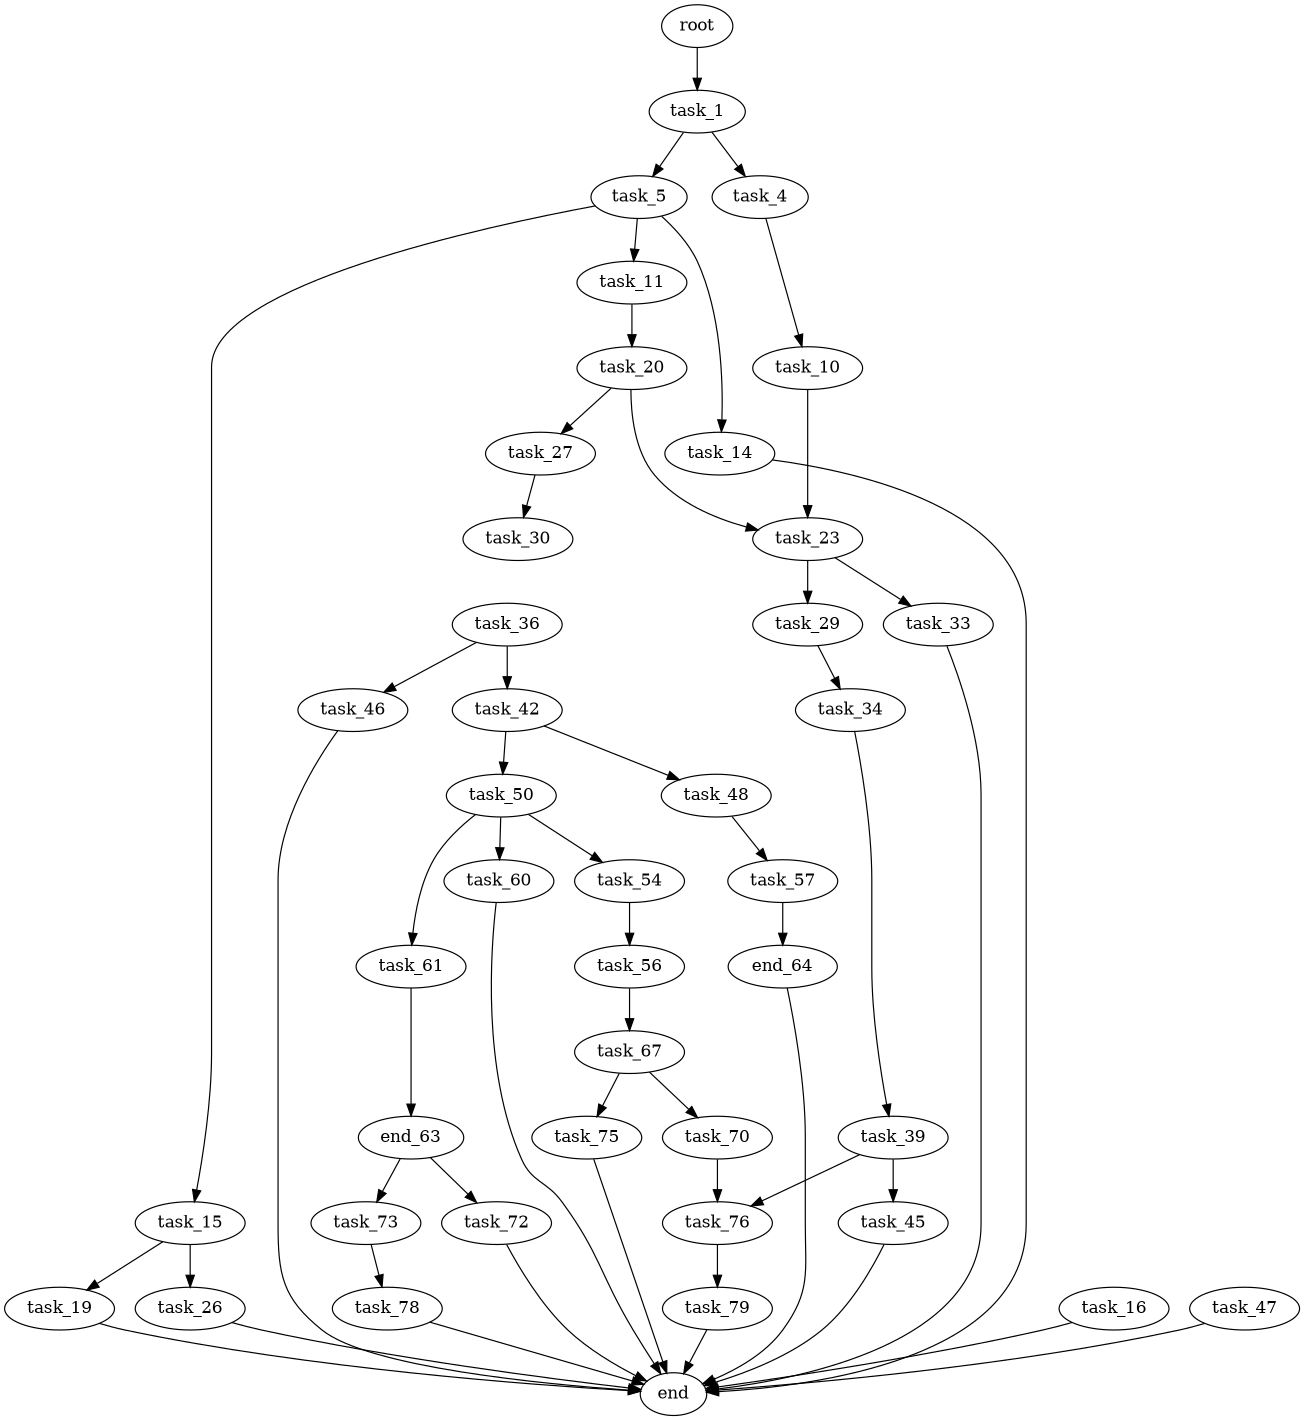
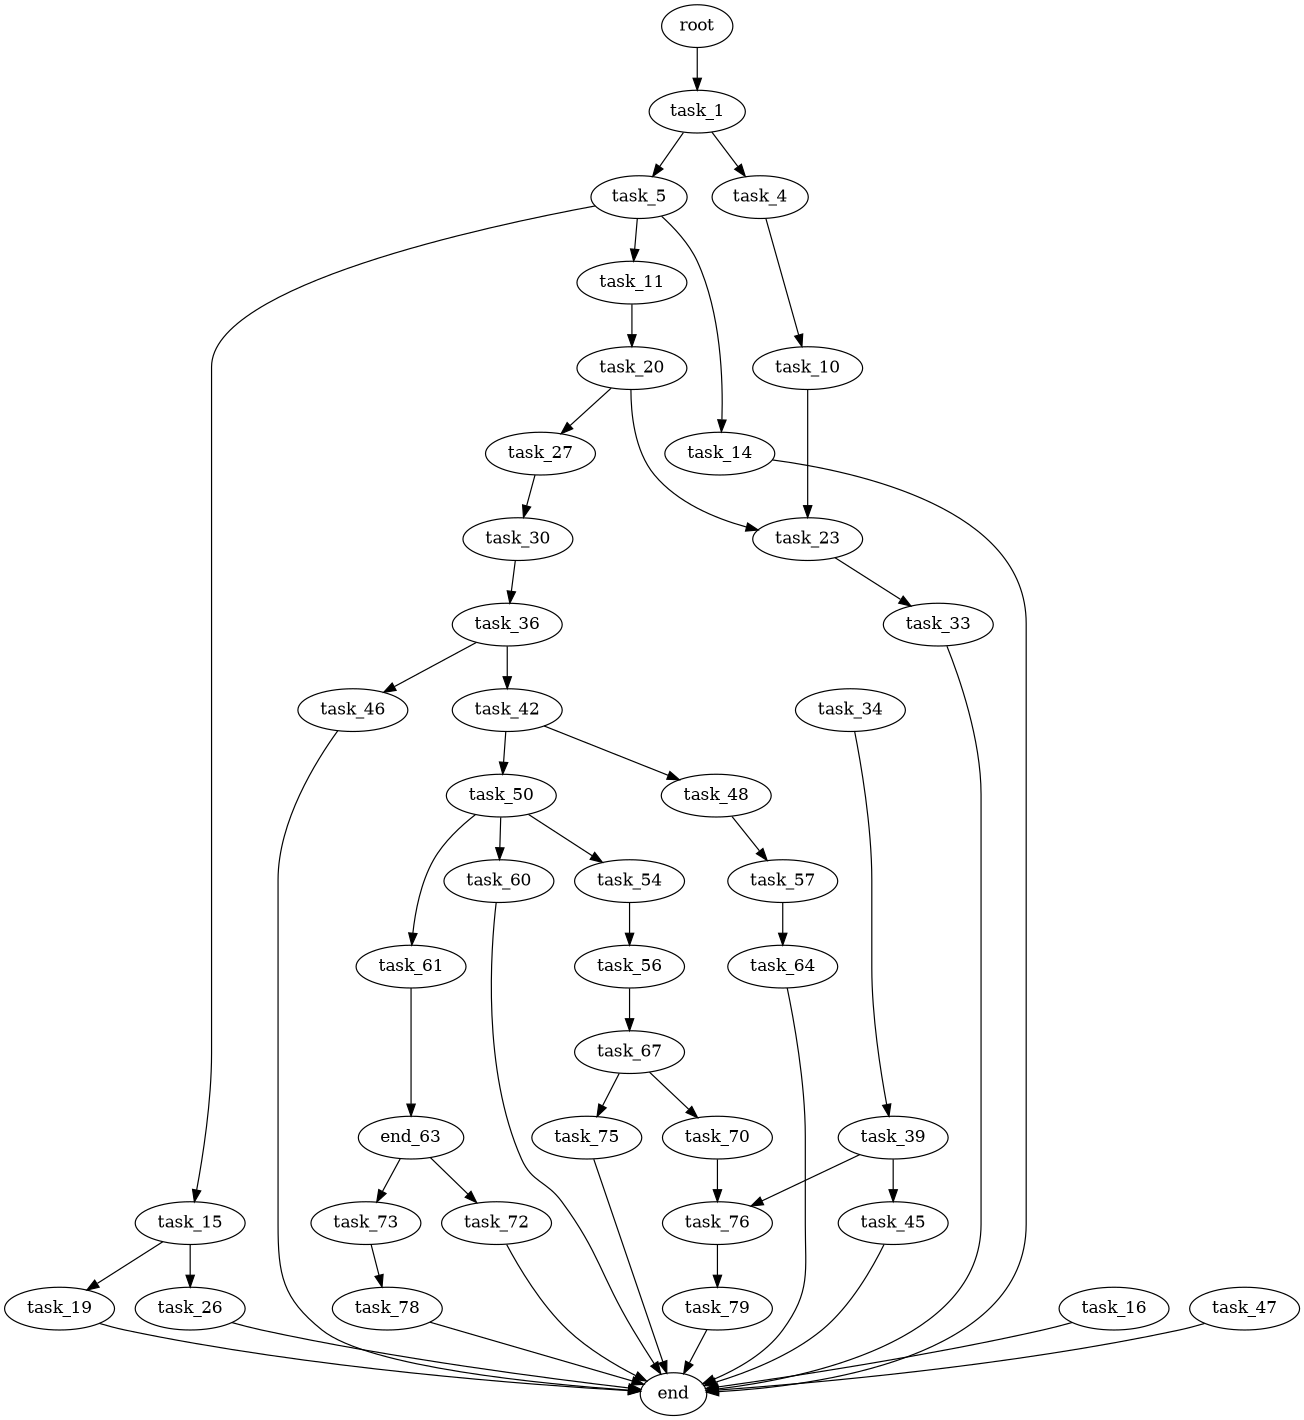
none -> (513, 576)
(808, 625) -> none
(783, 967) -> (783, 967)
